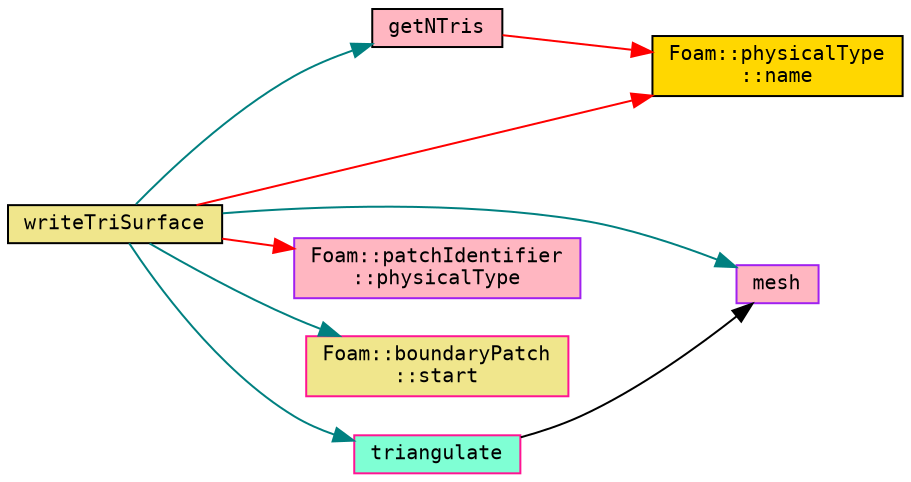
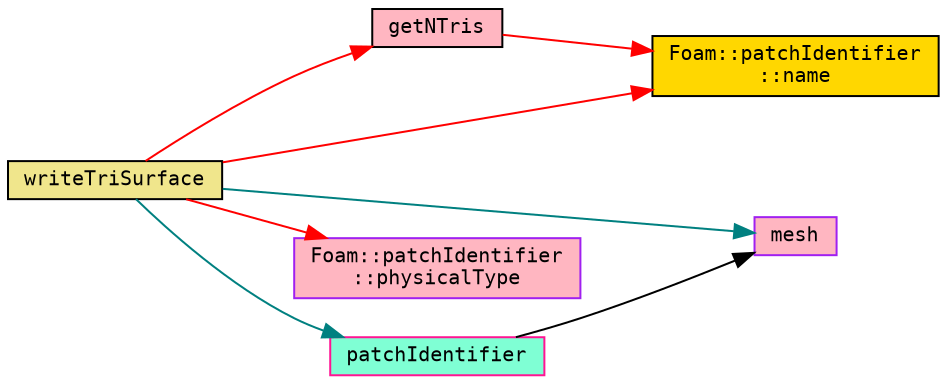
(778, 66) -> (796, 66)
(236, 115) -> (246, 101)
(437, 366) -> none
(437, 454) -> (437, 356)
